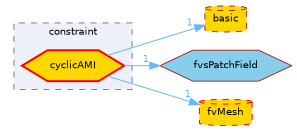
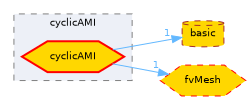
(73, 32) -> (73, 23)
(226, 66) -> none
(226, 112) -> (203, 81)
